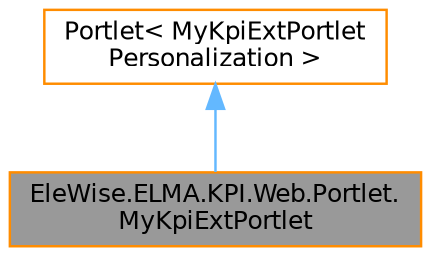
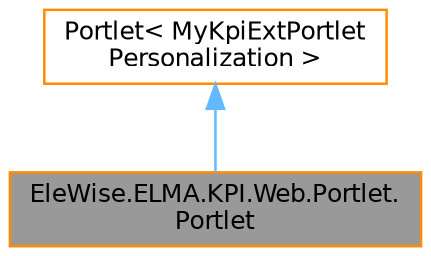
(215, 209) -> (215, 209)
